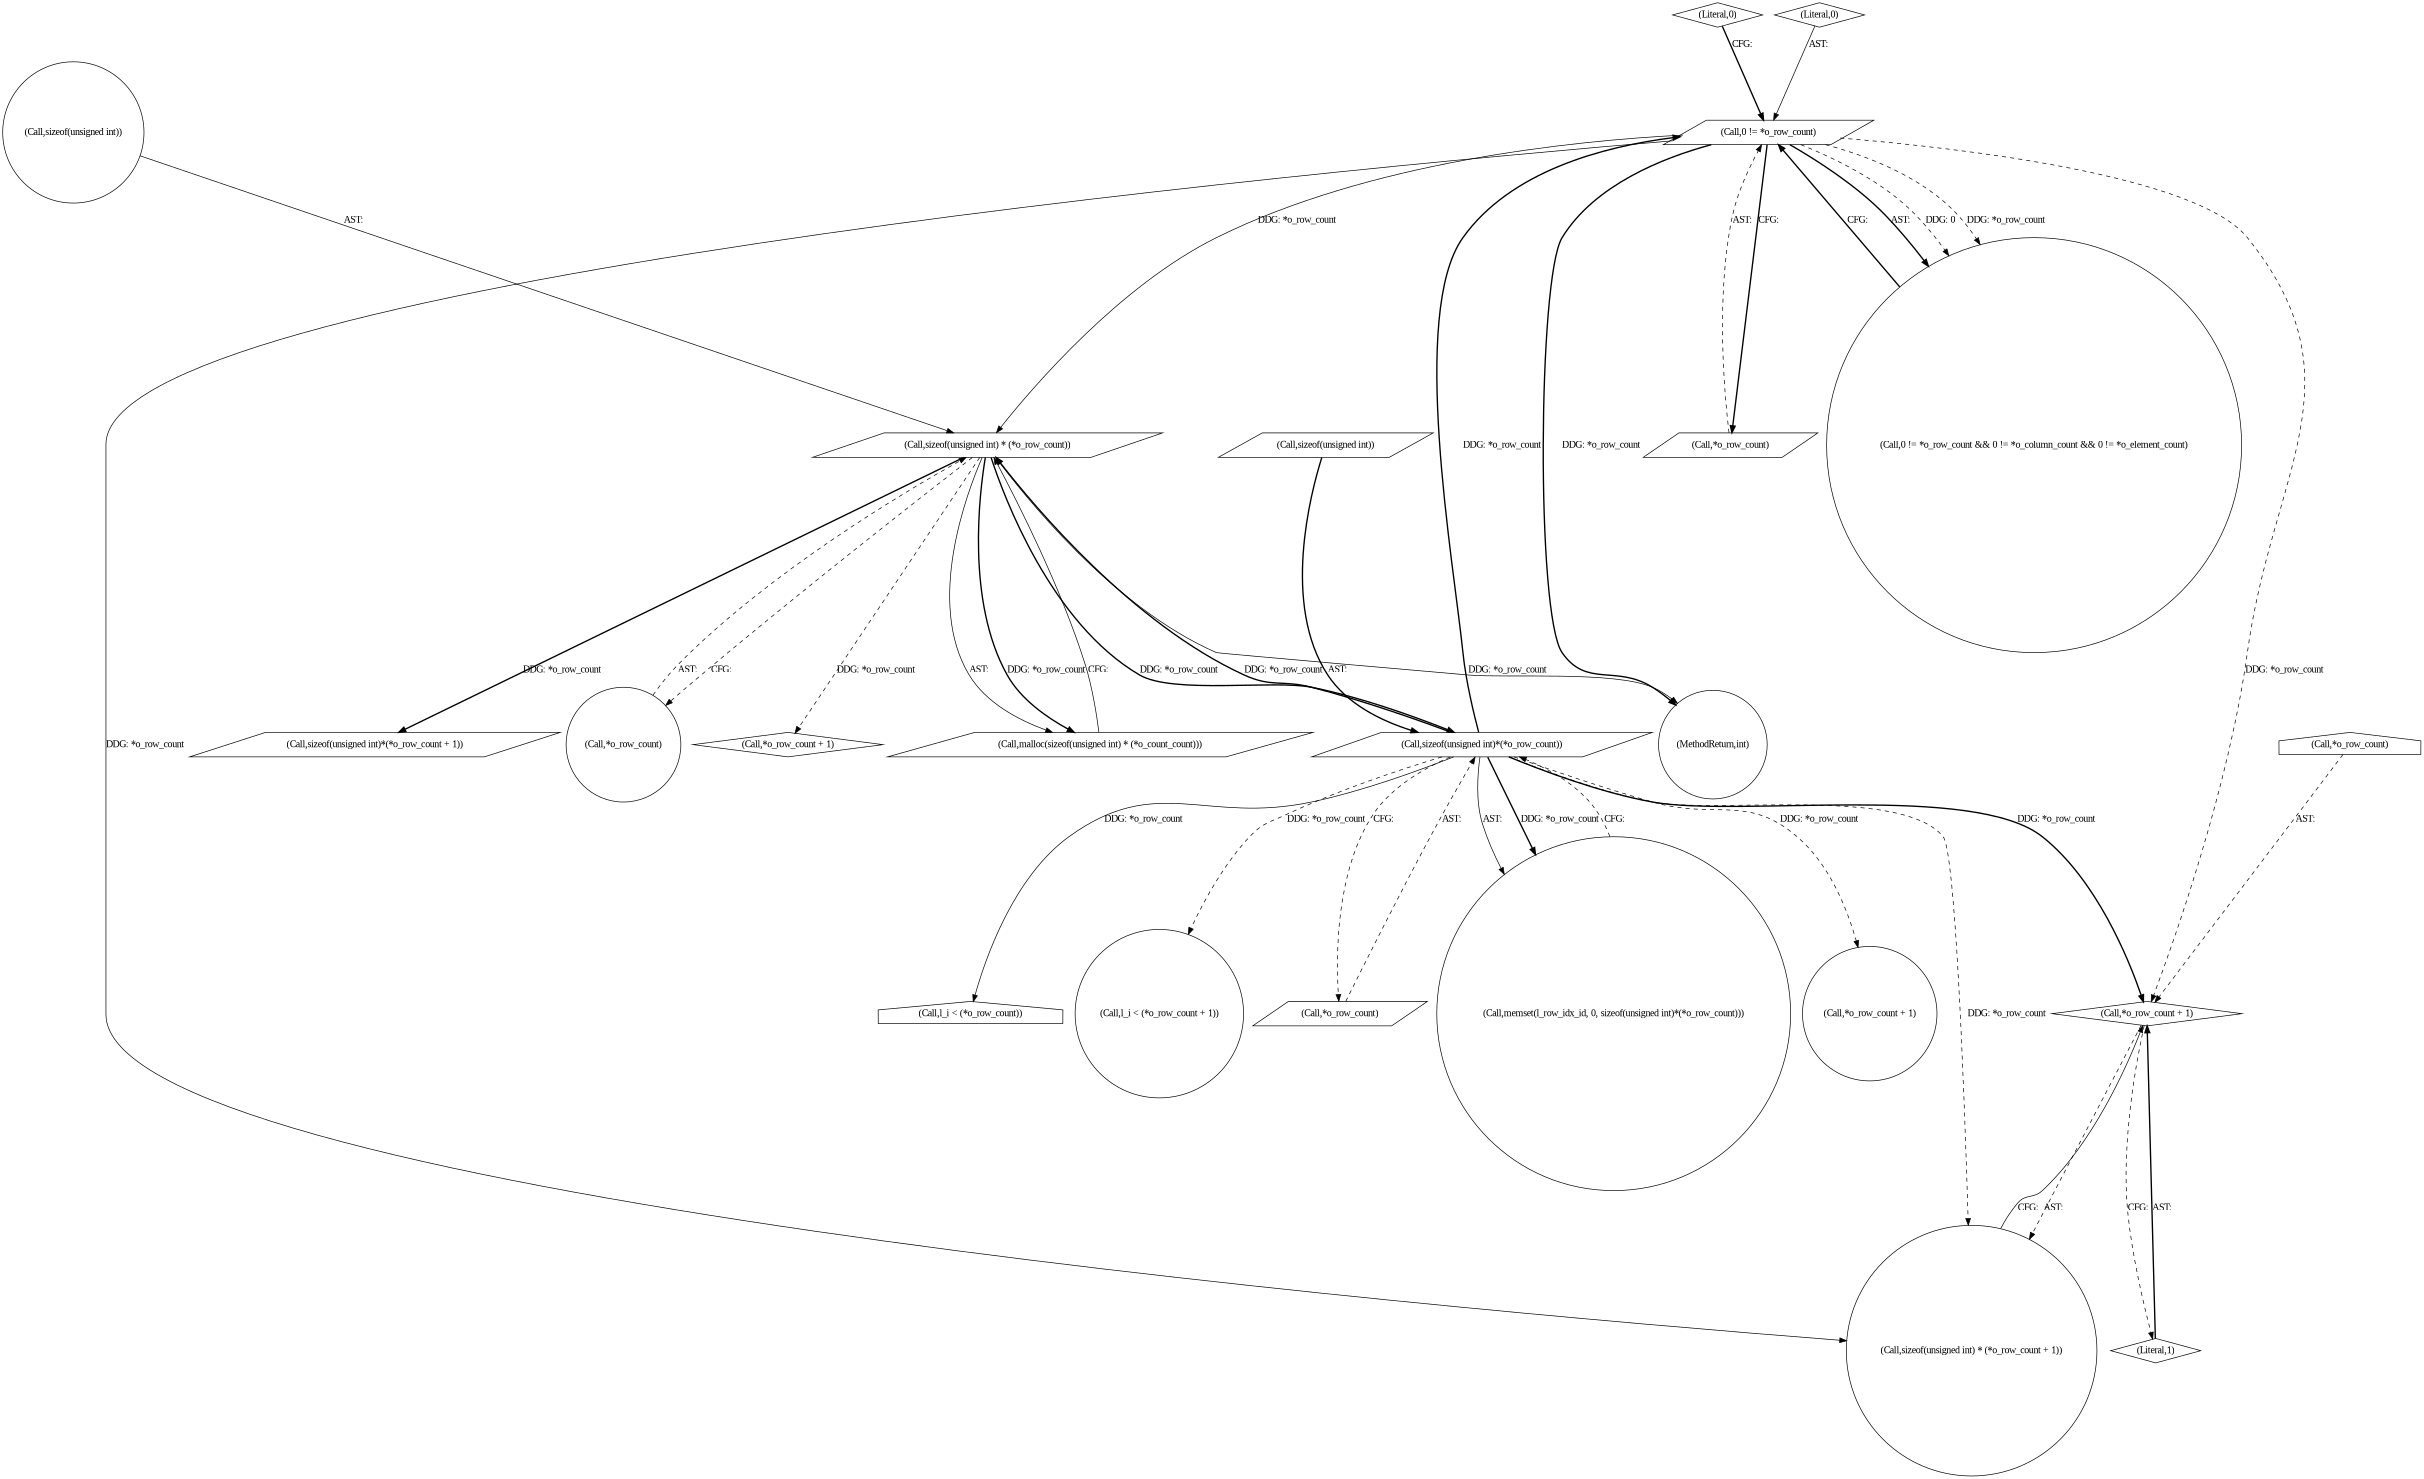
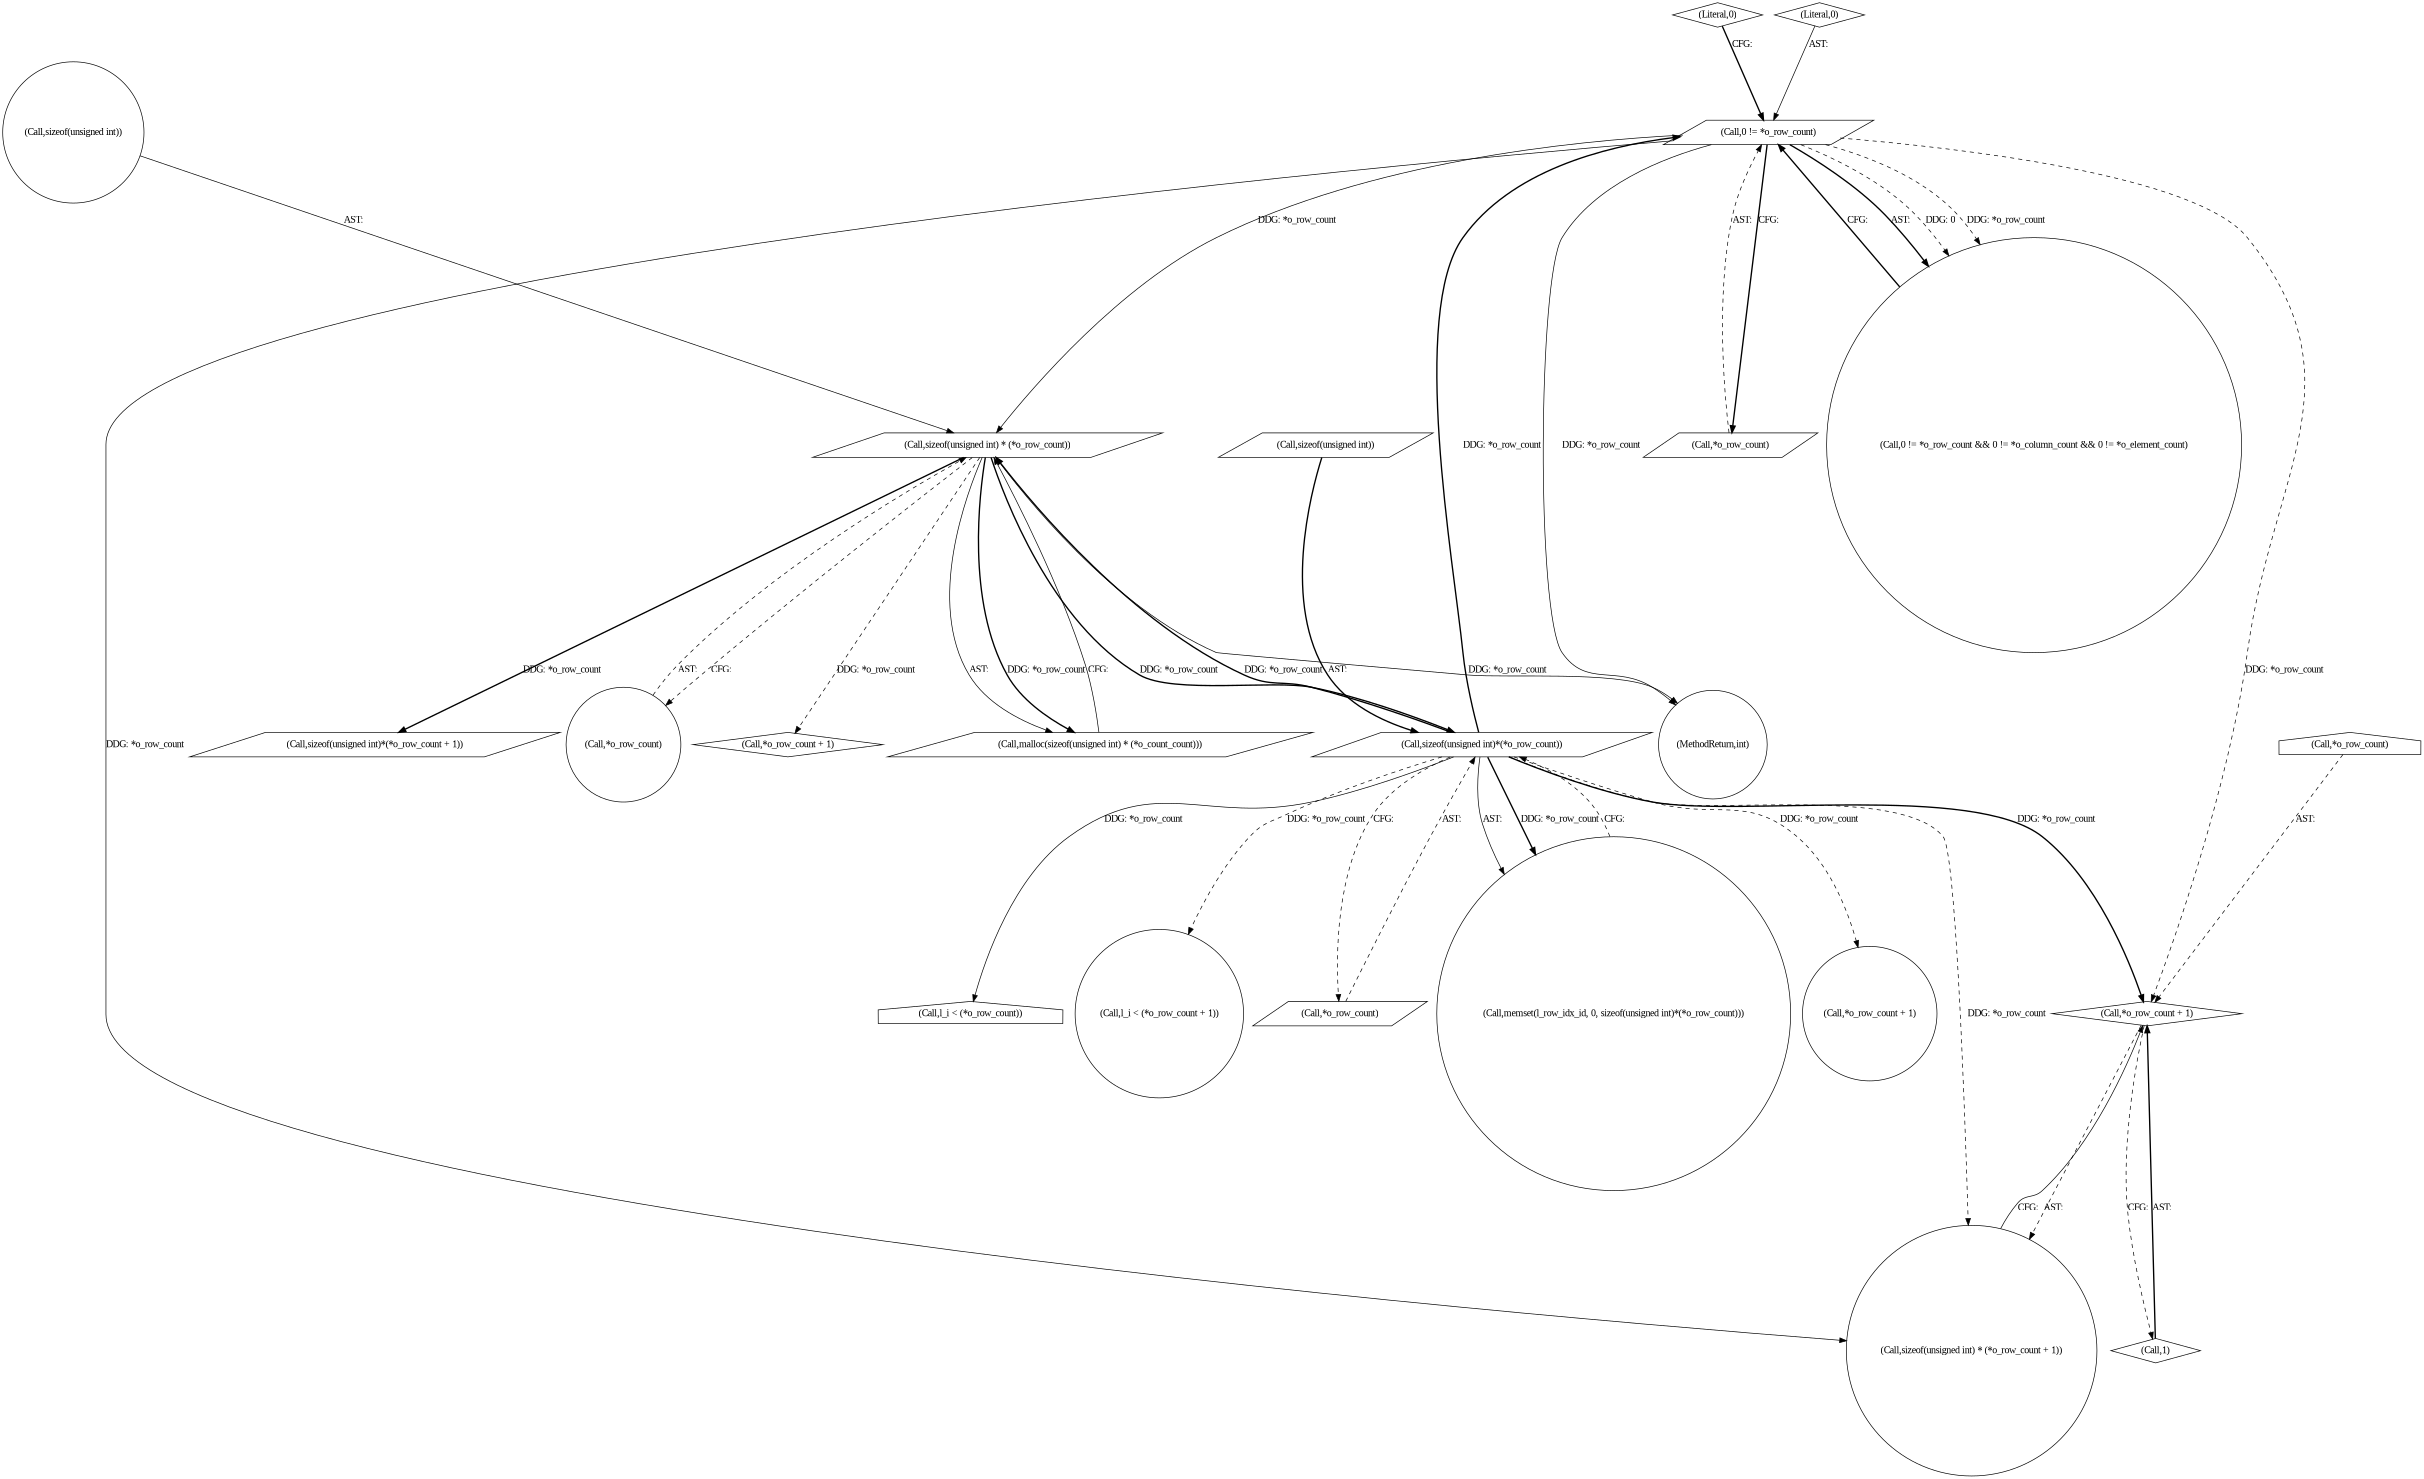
(1544, 416) -> (1544, 416)
(2156, 1351) -> (2156, 1351)
